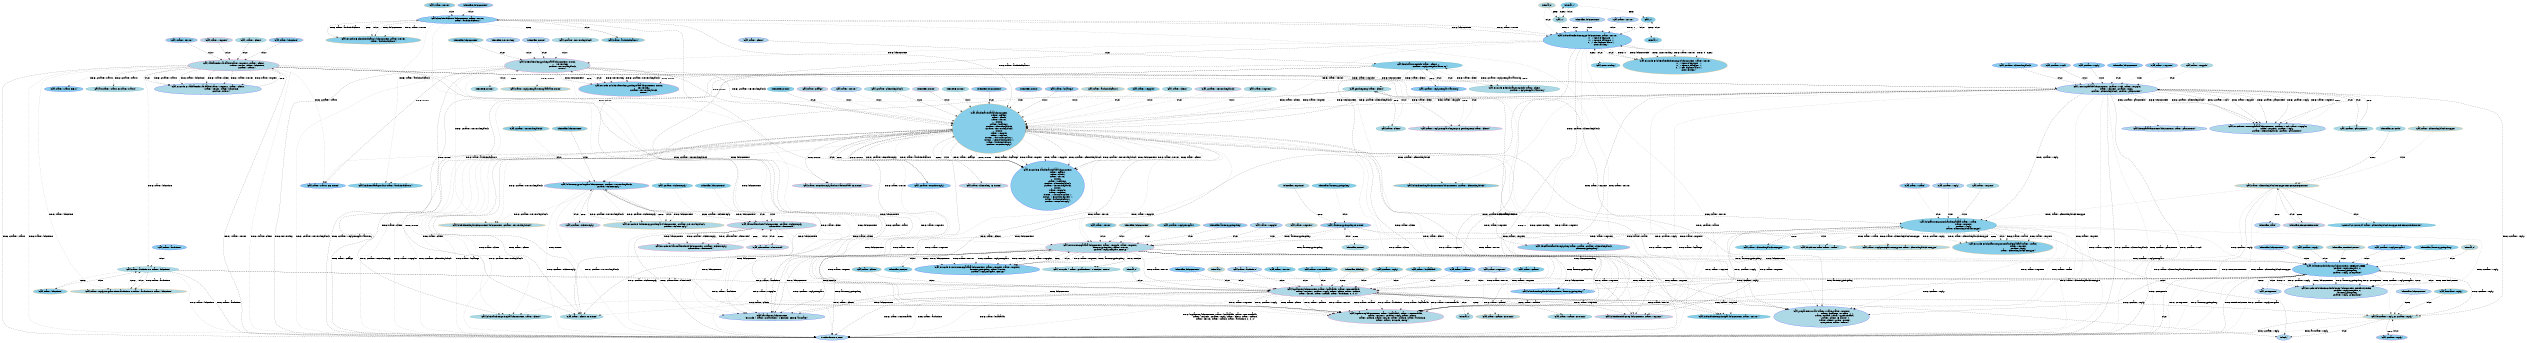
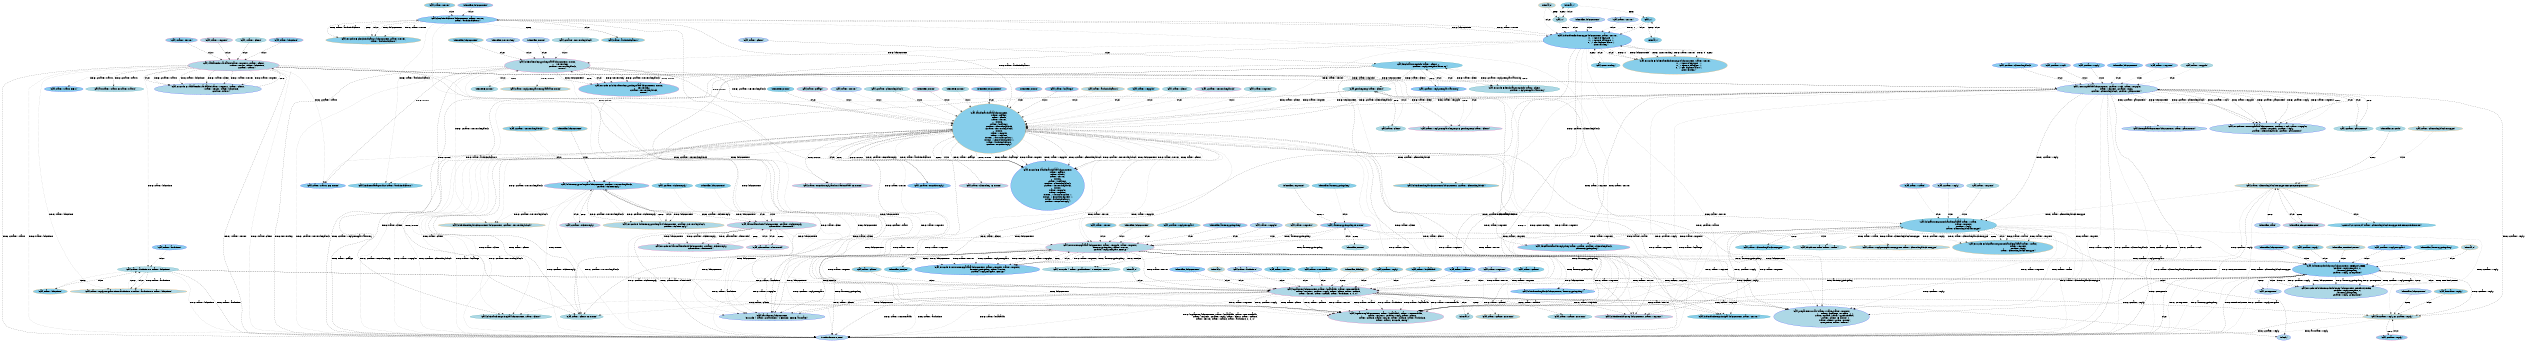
(2276, 205) -> (2269, 206)
(1321, 214) -> (1321, 214)
(1585, 258) -> (1585, 258)
(2338, 331) -> none
